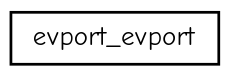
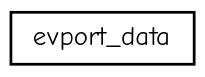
(115, 38) -> (103, 38)
